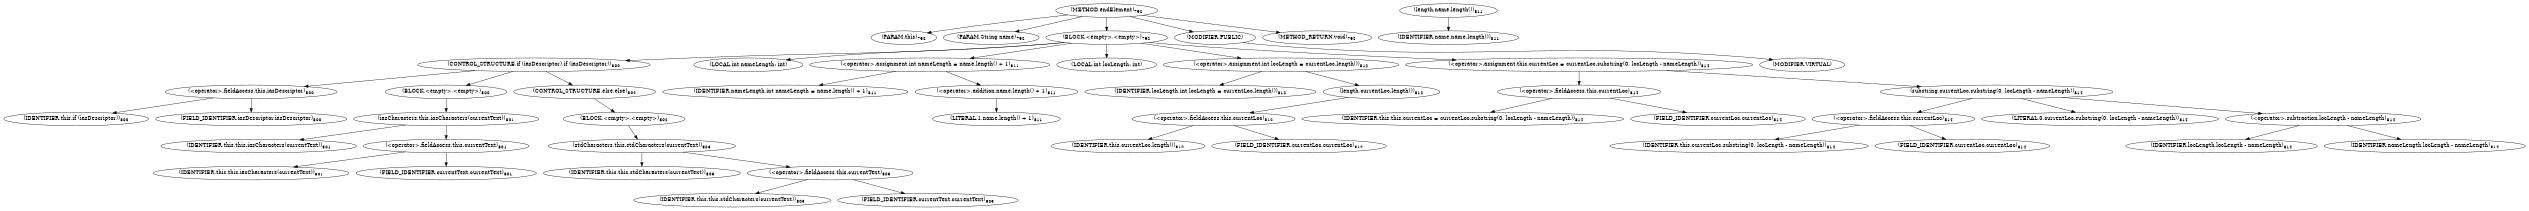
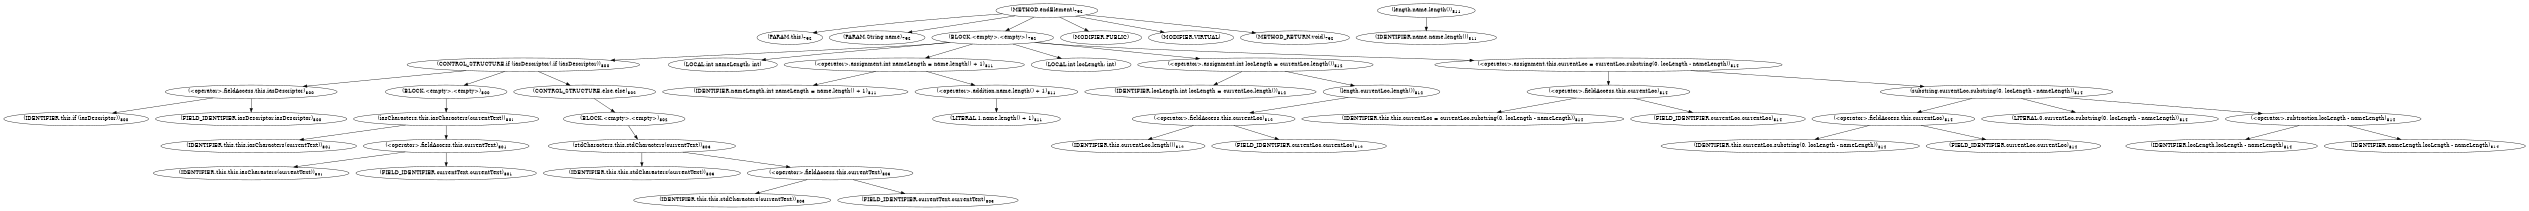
(1506, 51) -> (1118, 24)
